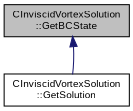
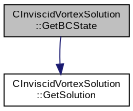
(74, 61) -> (60, 50)
